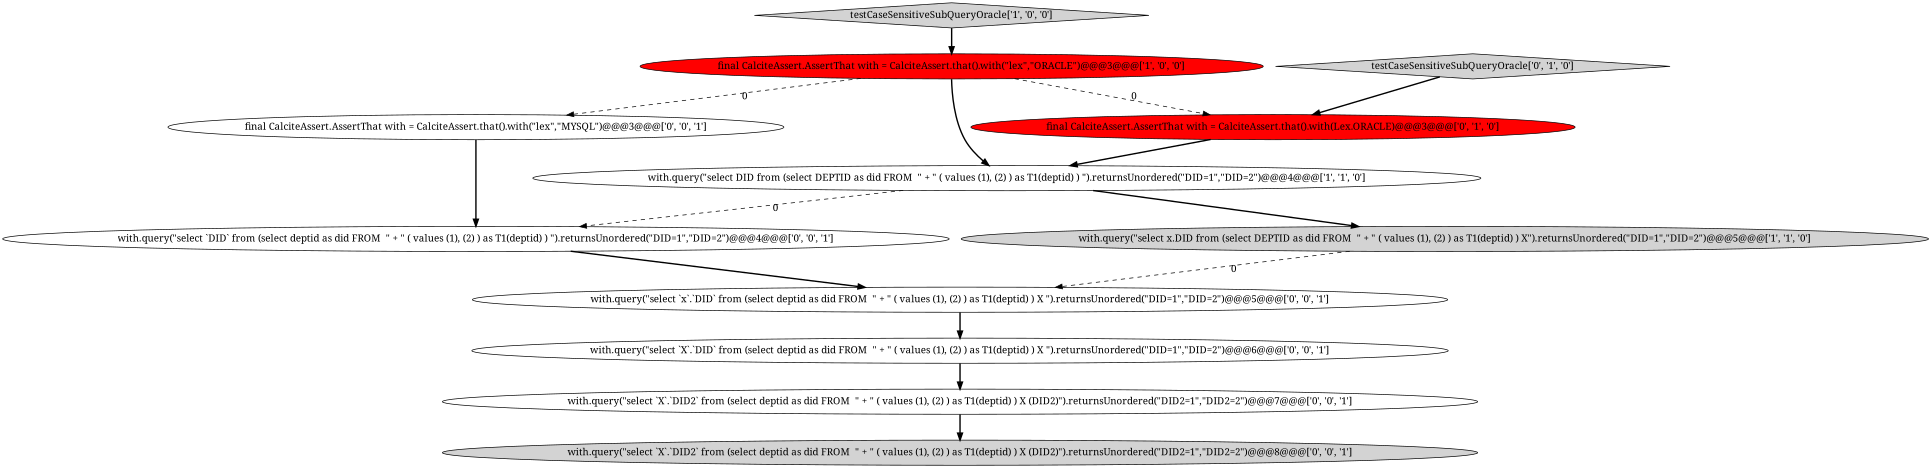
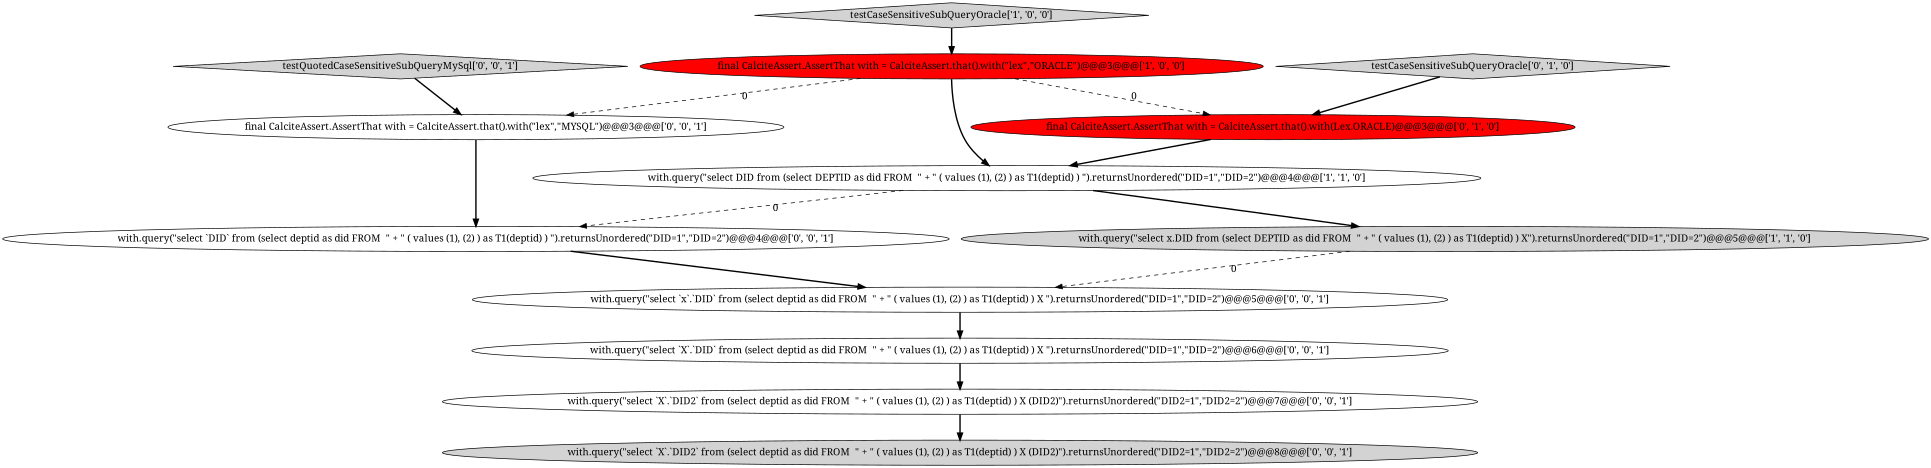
none -> (400, 66)
